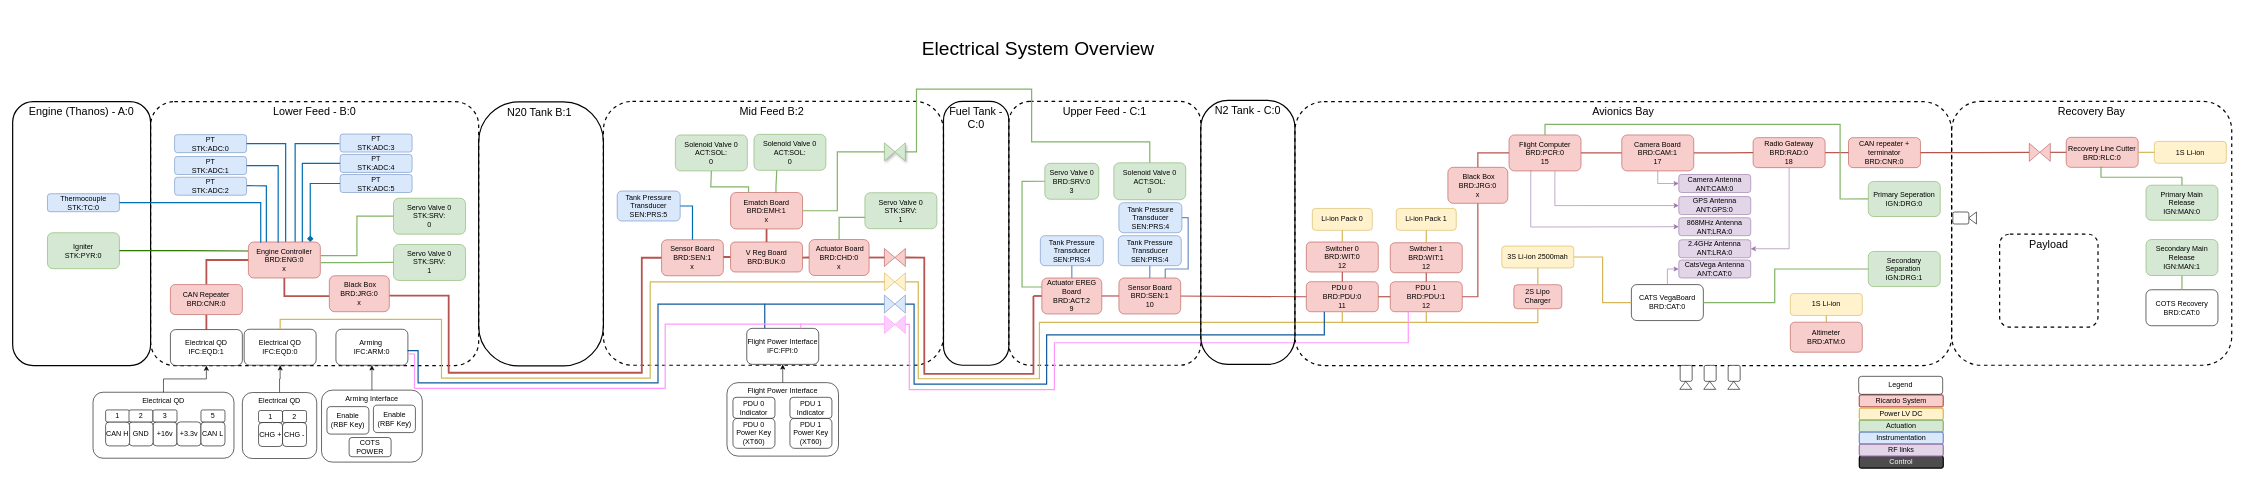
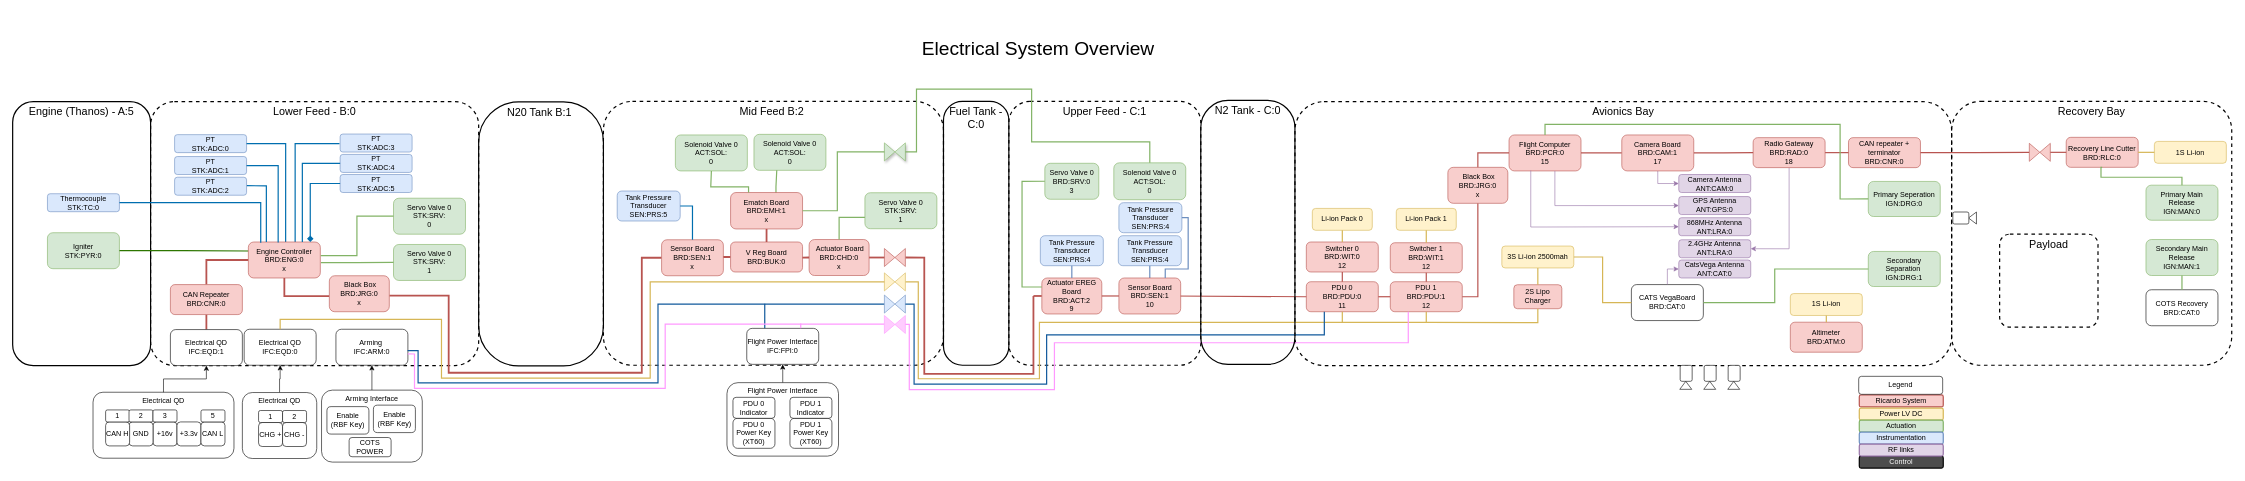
(81, 110) -> (81, 110)
